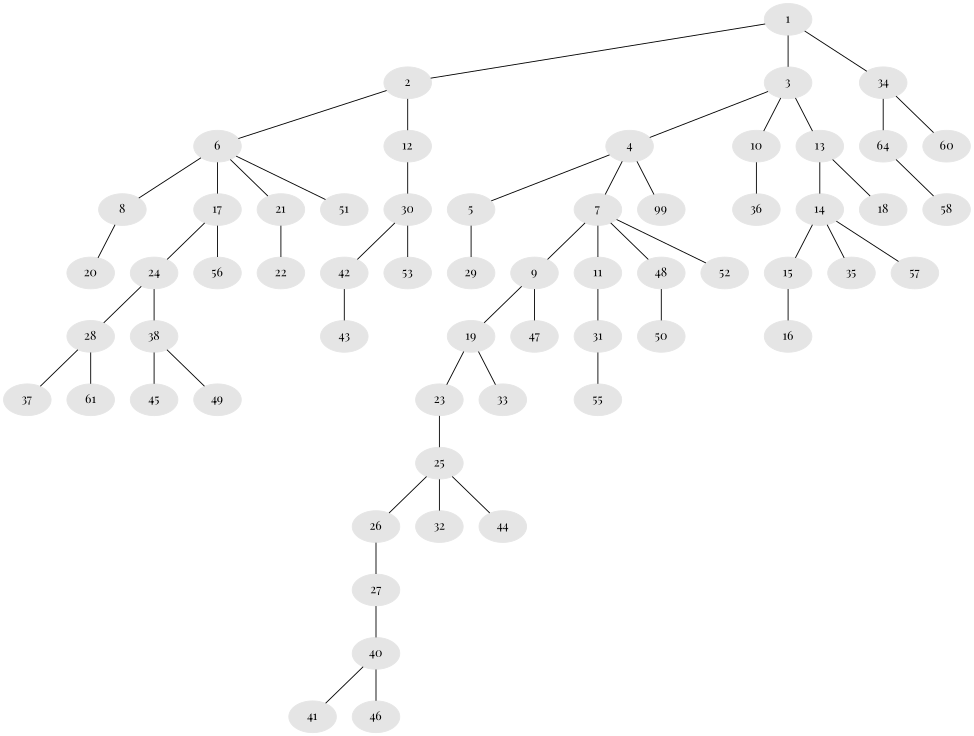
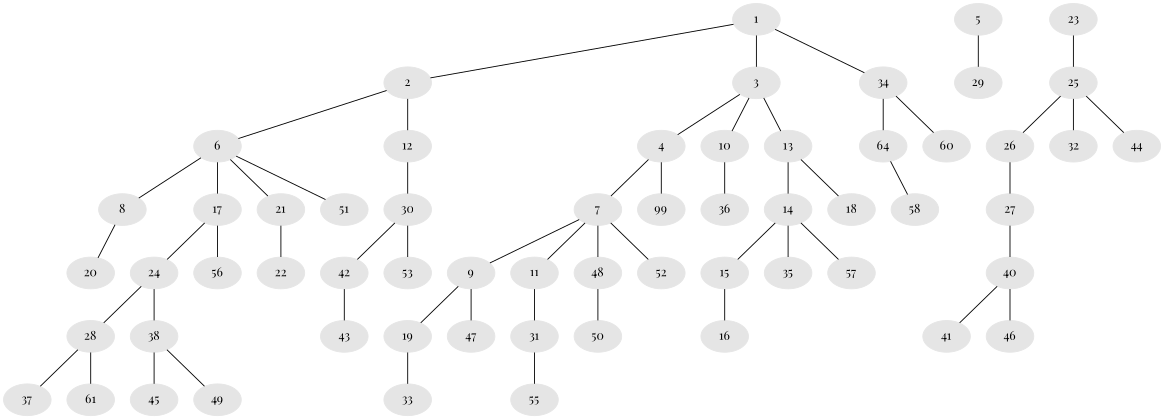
(550, 178) -> none
(455, 368) -> none
